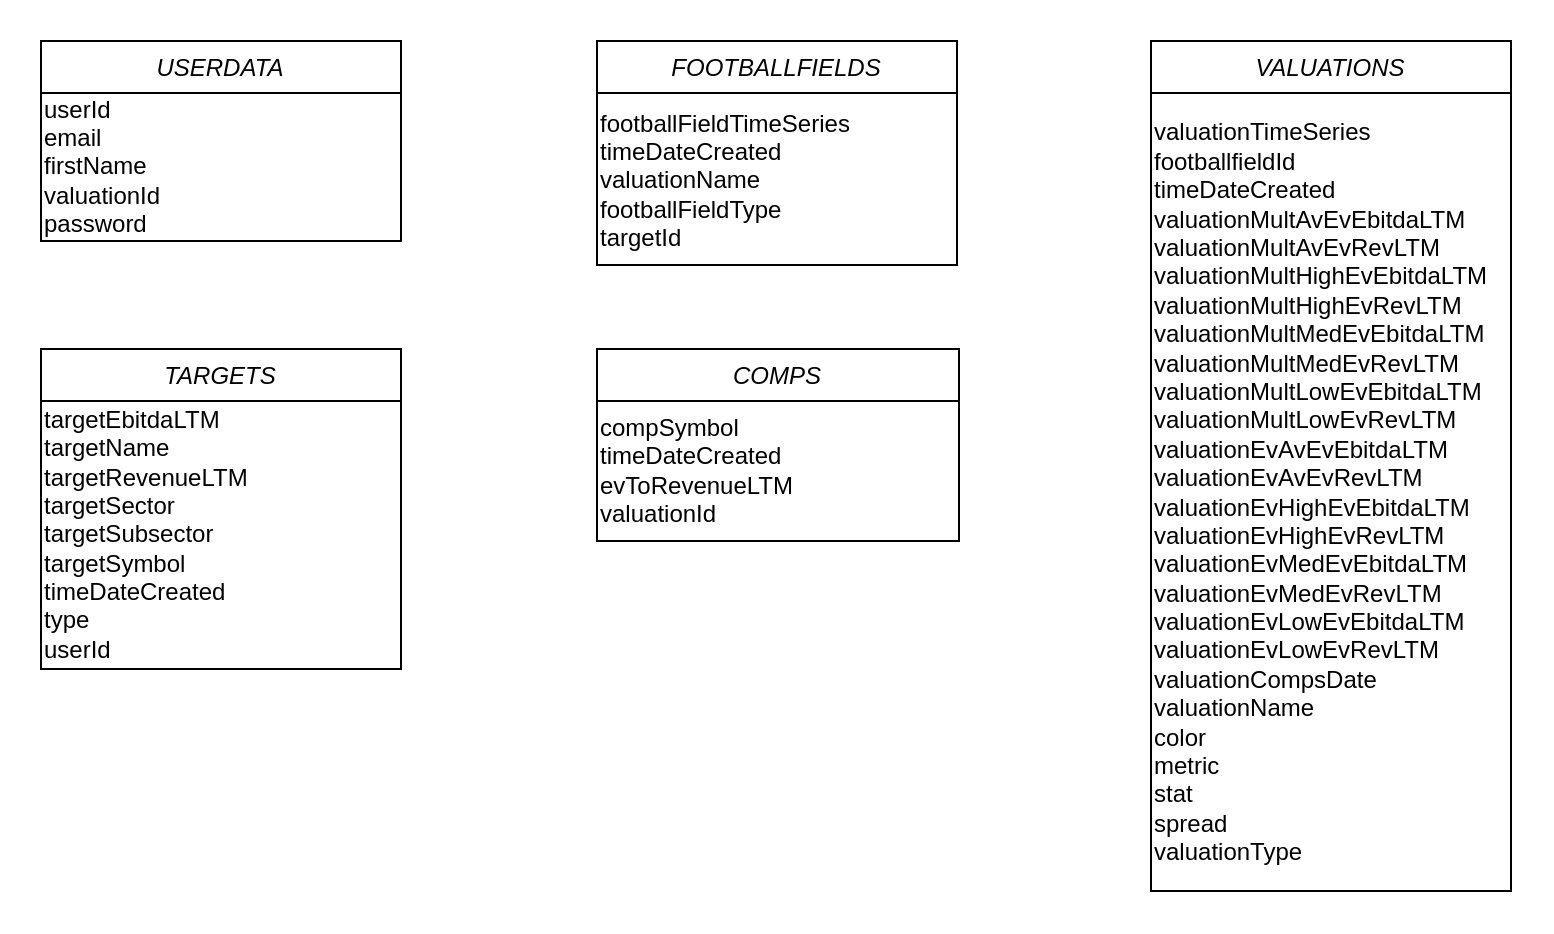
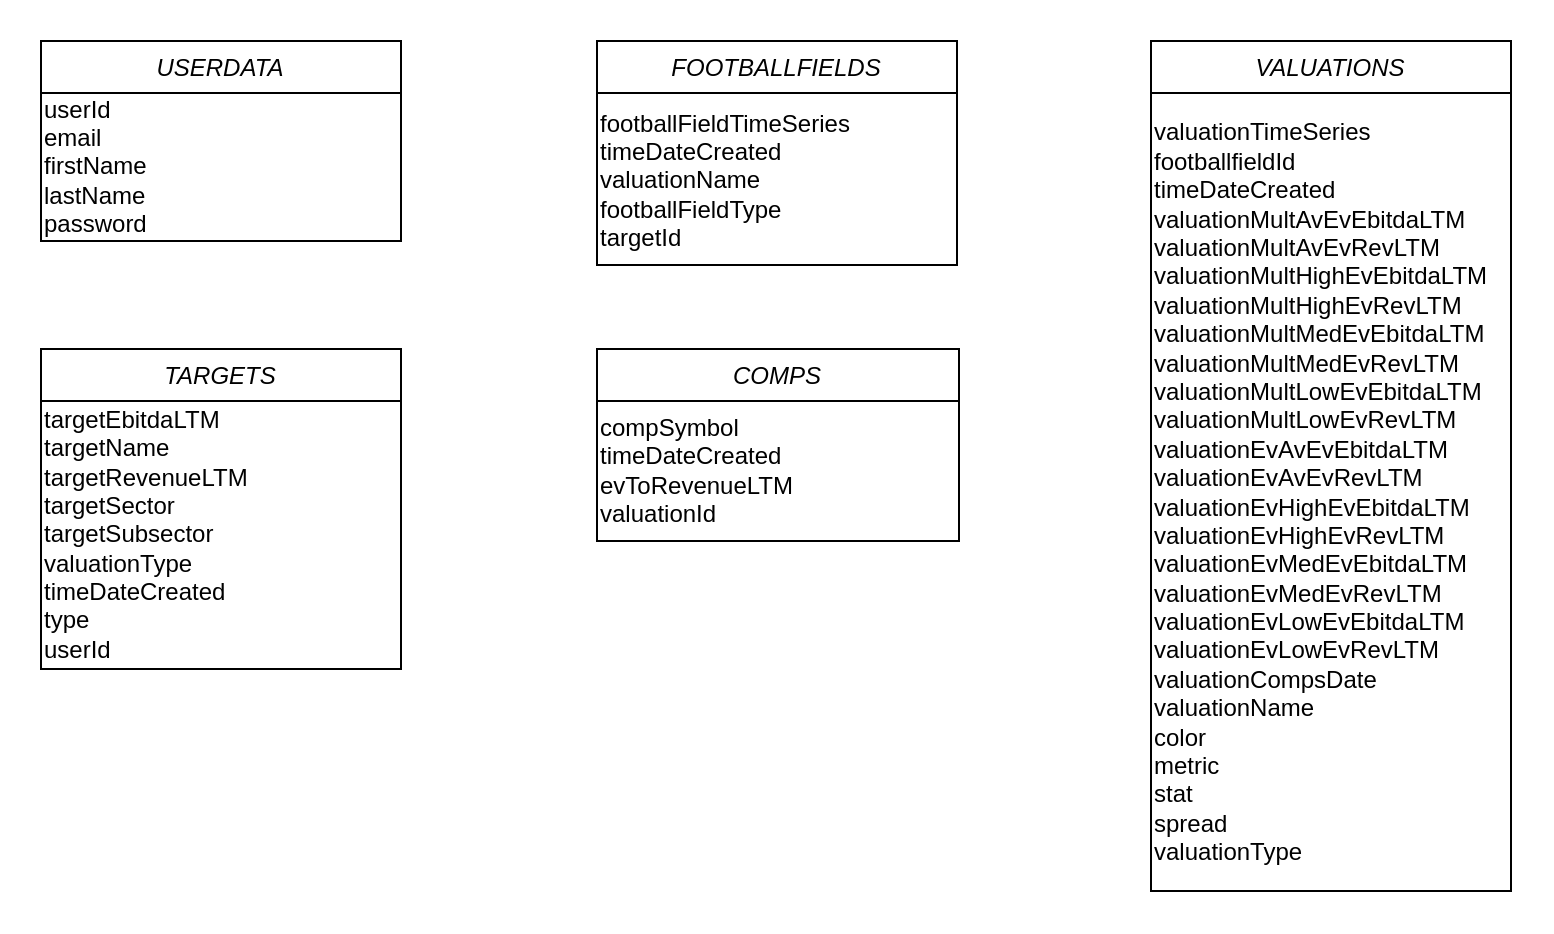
(113, 167) -> (102, 167)
(153, 535) -> (153, 535)
